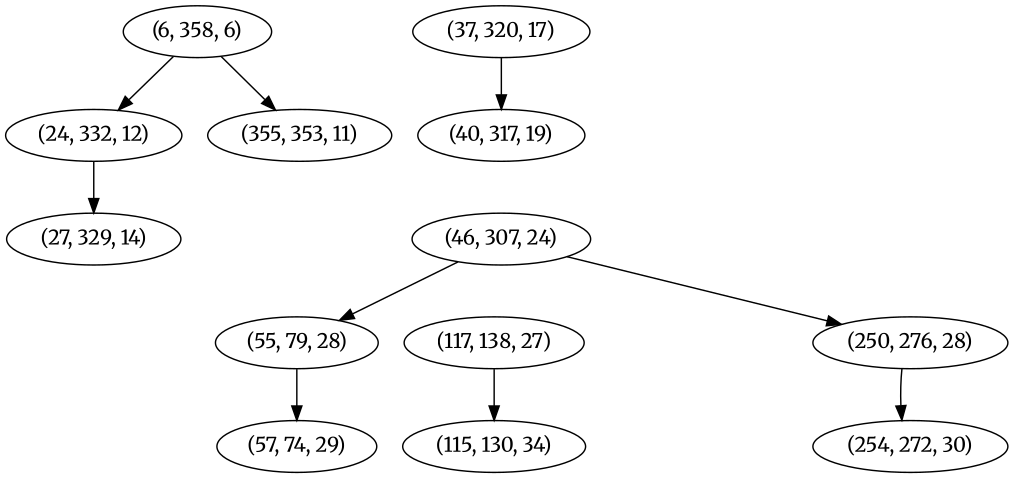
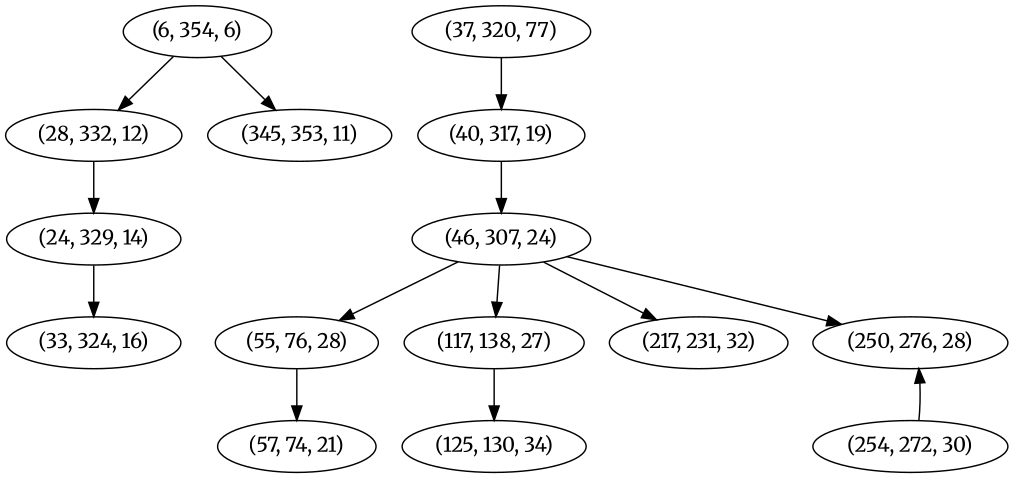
(197, 32) -> (197, 32)
(501, 32) -> (501, 32)
(94, 135) -> (94, 135)
(300, 135) -> (300, 135)
none -> (501, 180)
(94, 239) -> (94, 239)
none -> (498, 284)
none -> (94, 343)
(297, 343) -> (297, 343)
none -> (699, 343)
(901, 387) -> (920, 402)
(297, 446) -> (297, 446)
(494, 446) -> (494, 446)
